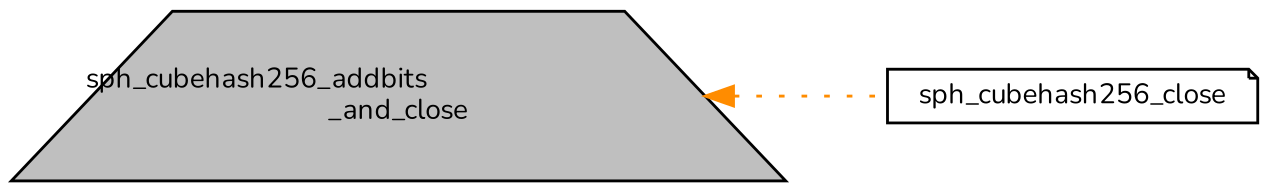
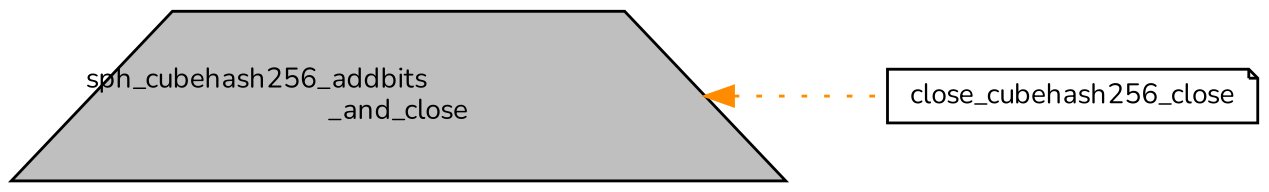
(1073, 96) -> (1073, 96)
